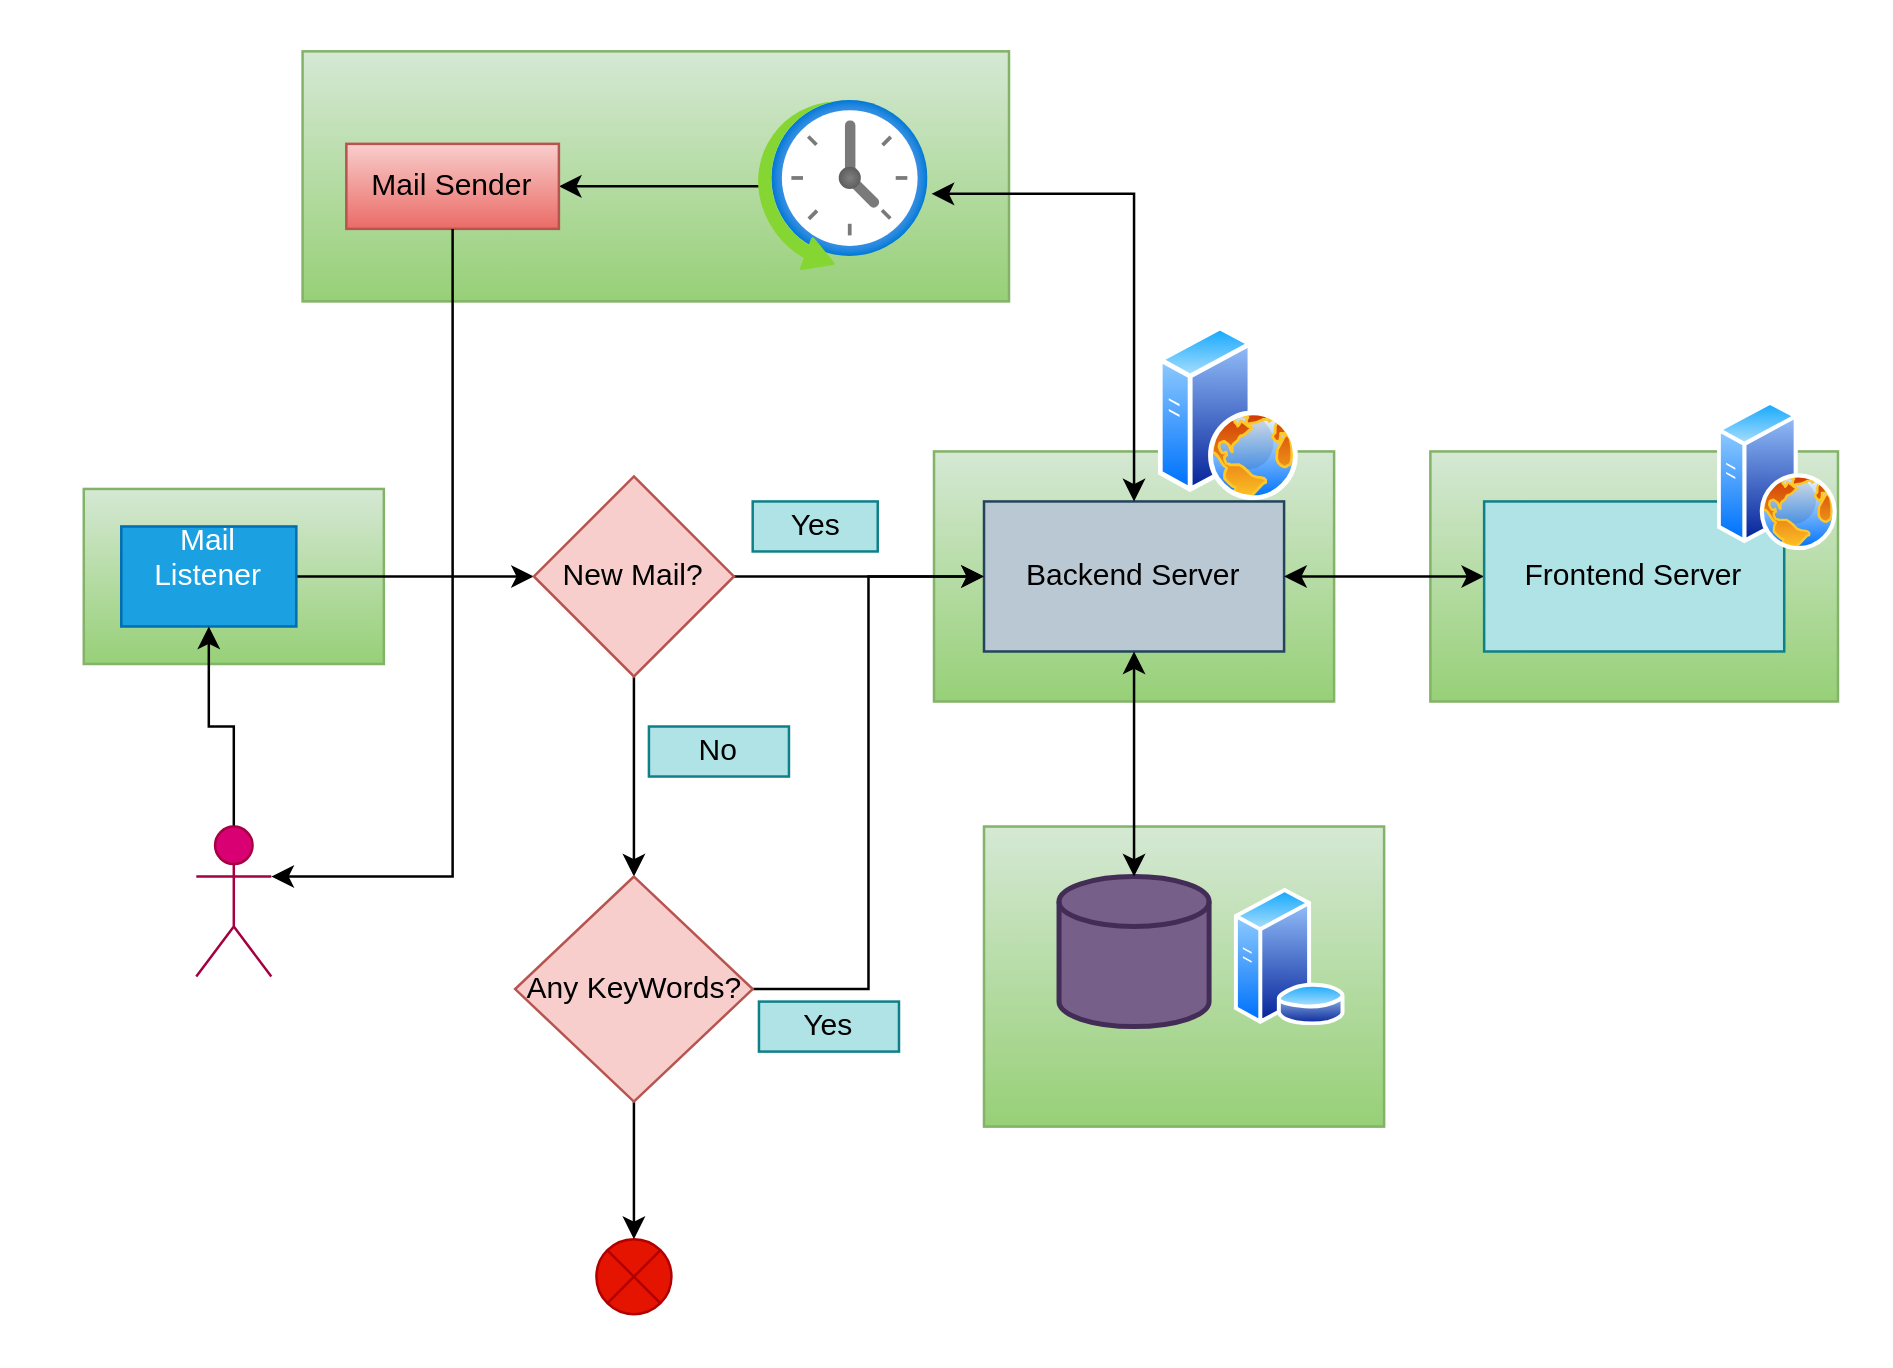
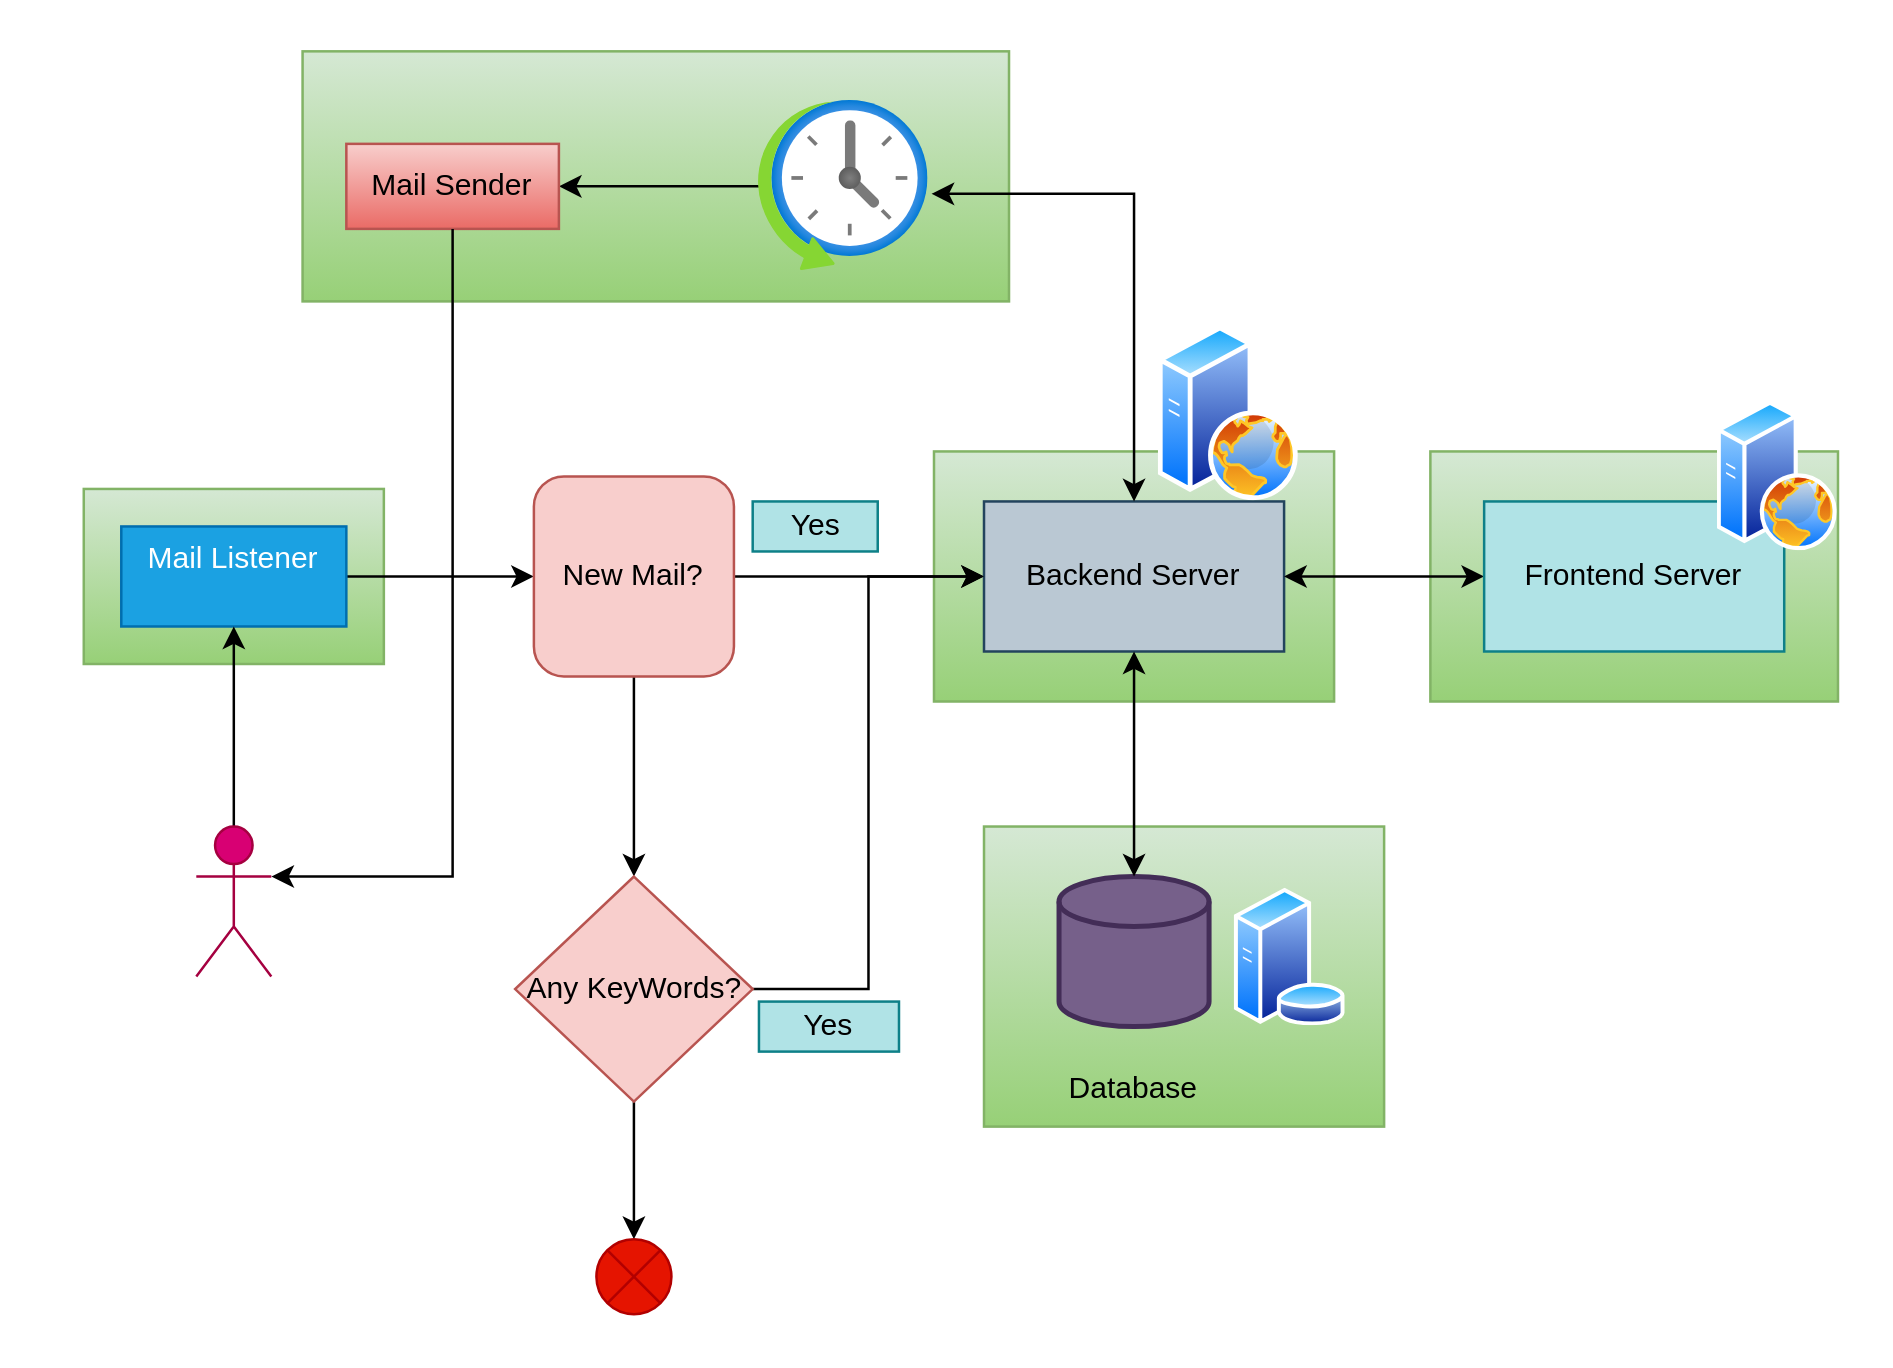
(209, 576) -> (234, 576)
(634, 576) -> (634, 576)
(719, 751) -> none
none -> (1134, 1089)
